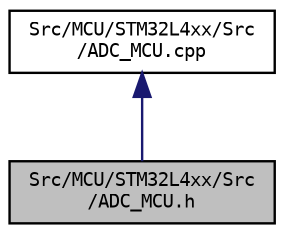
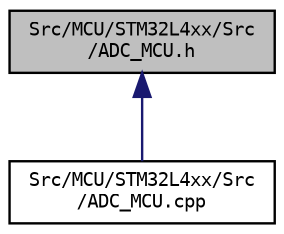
(142, 129) -> (142, 129)
